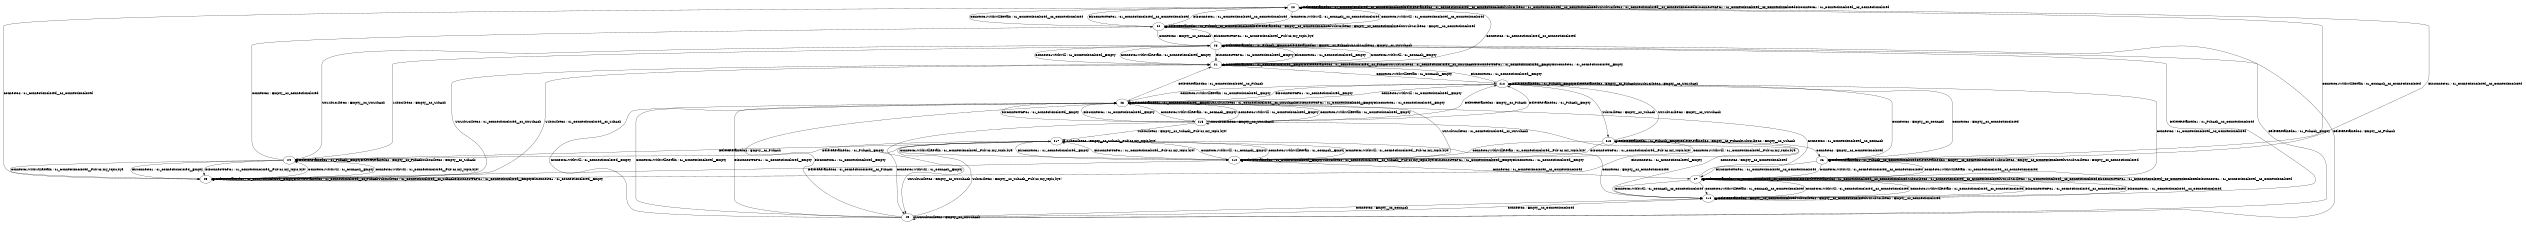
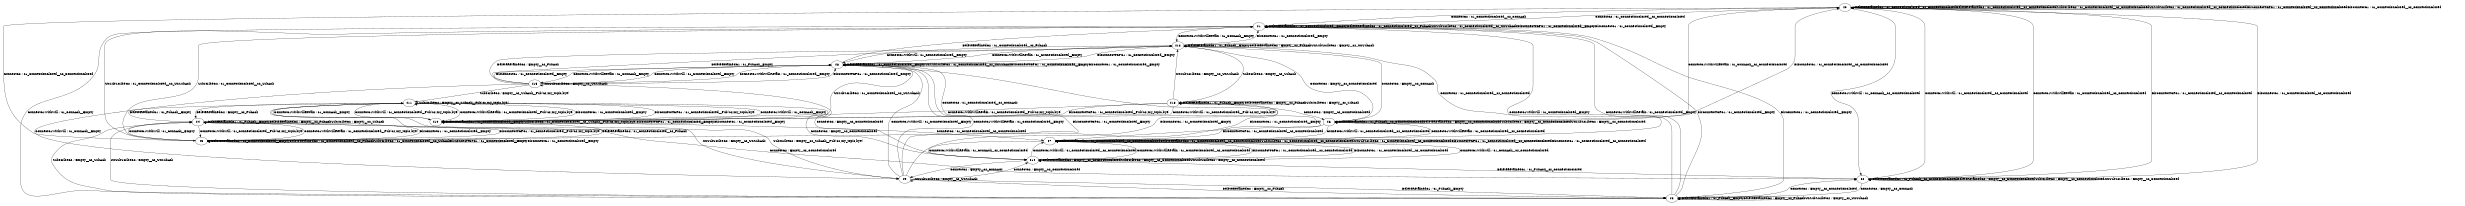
none -> (1553, 12)
(1264, 36) -> (1824, 189)
(2110, 59) -> (1447, 170)
(1057, 141) -> (409, 103)
